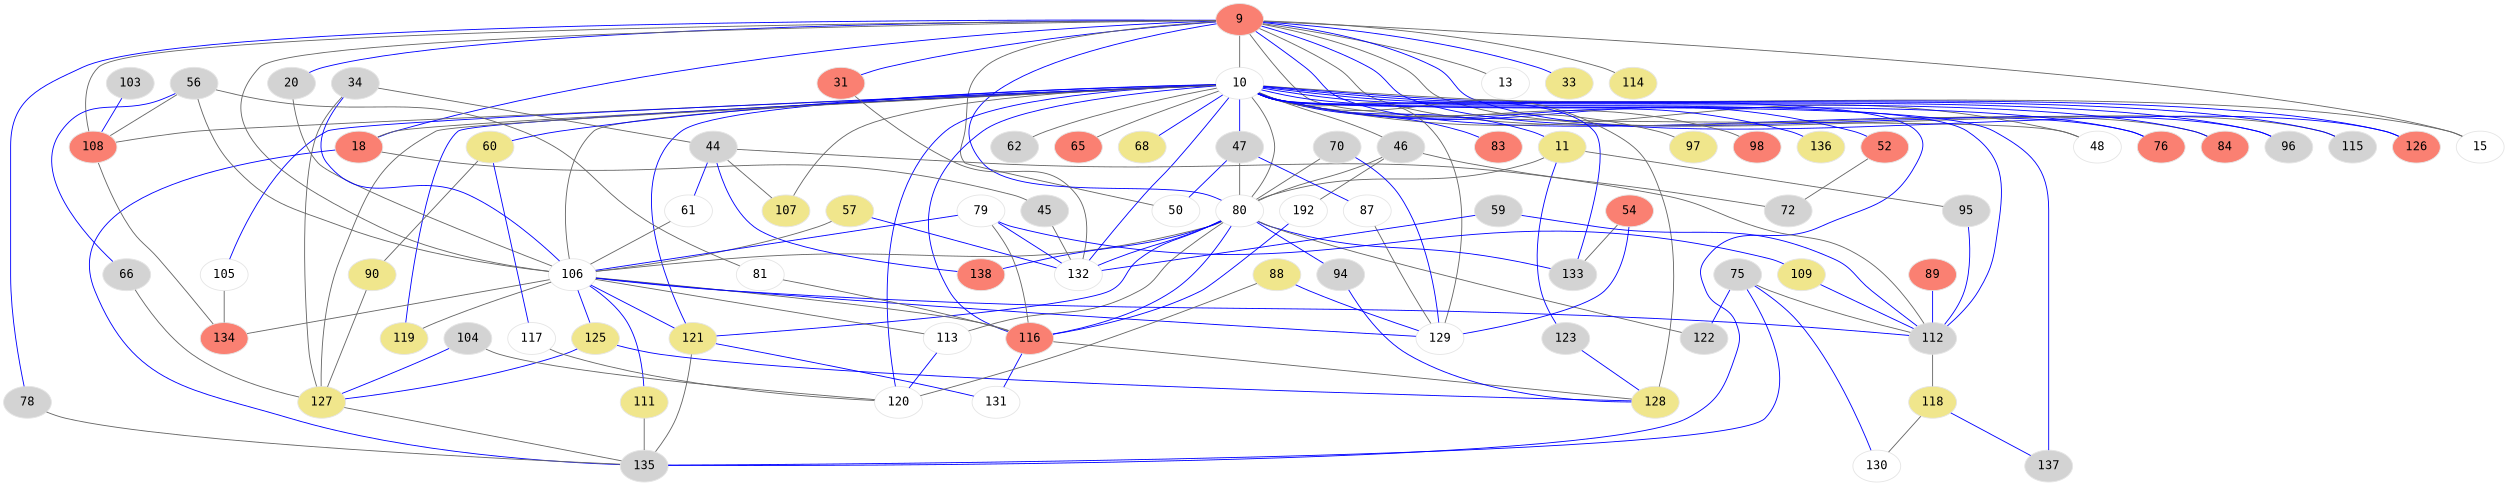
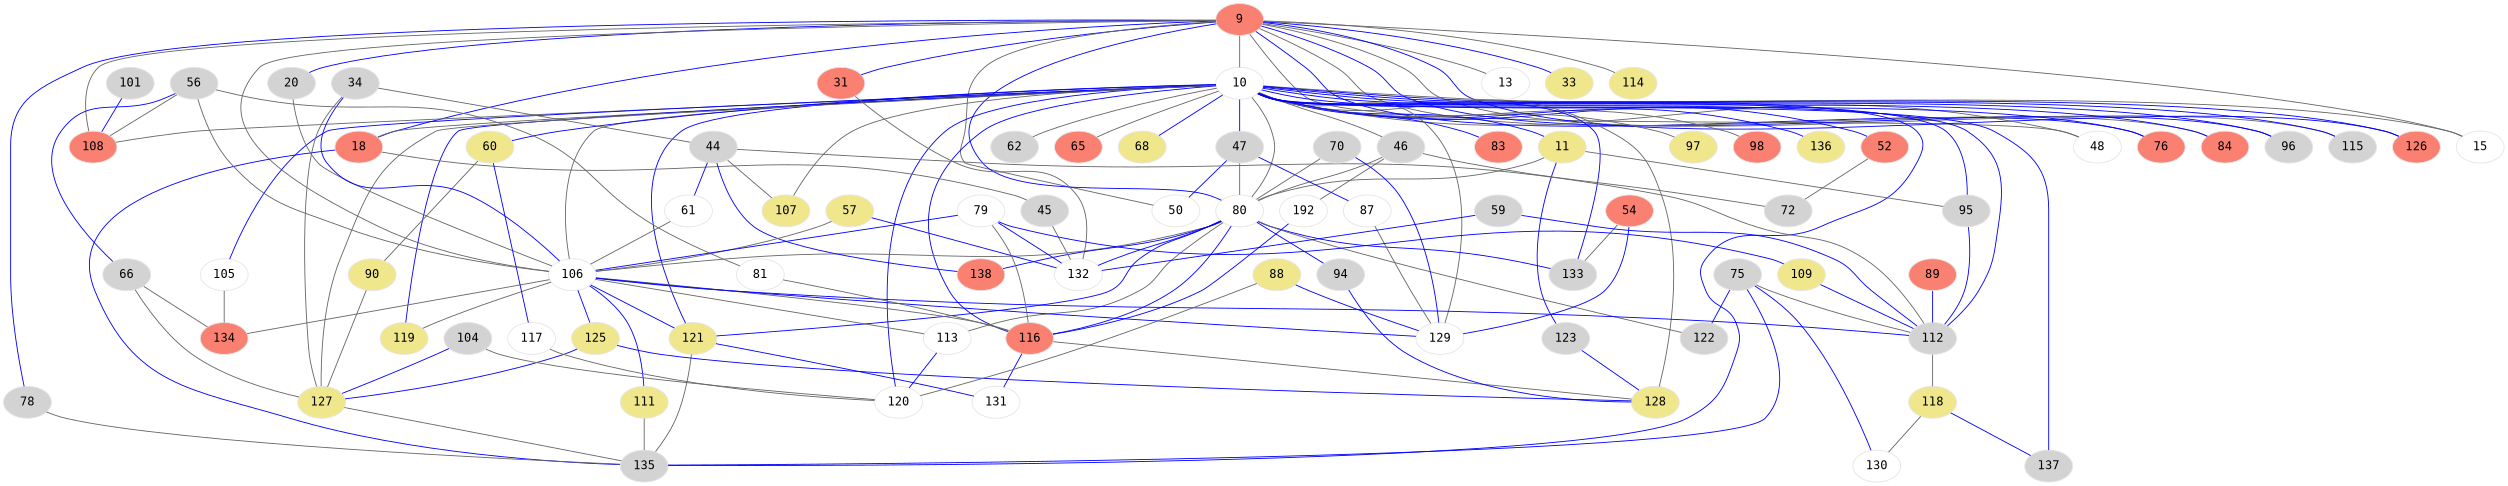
(130, 83) -> (130, 83)
(1159, 179) -> (1638, 104)
(148, 248) -> (176, 307)
